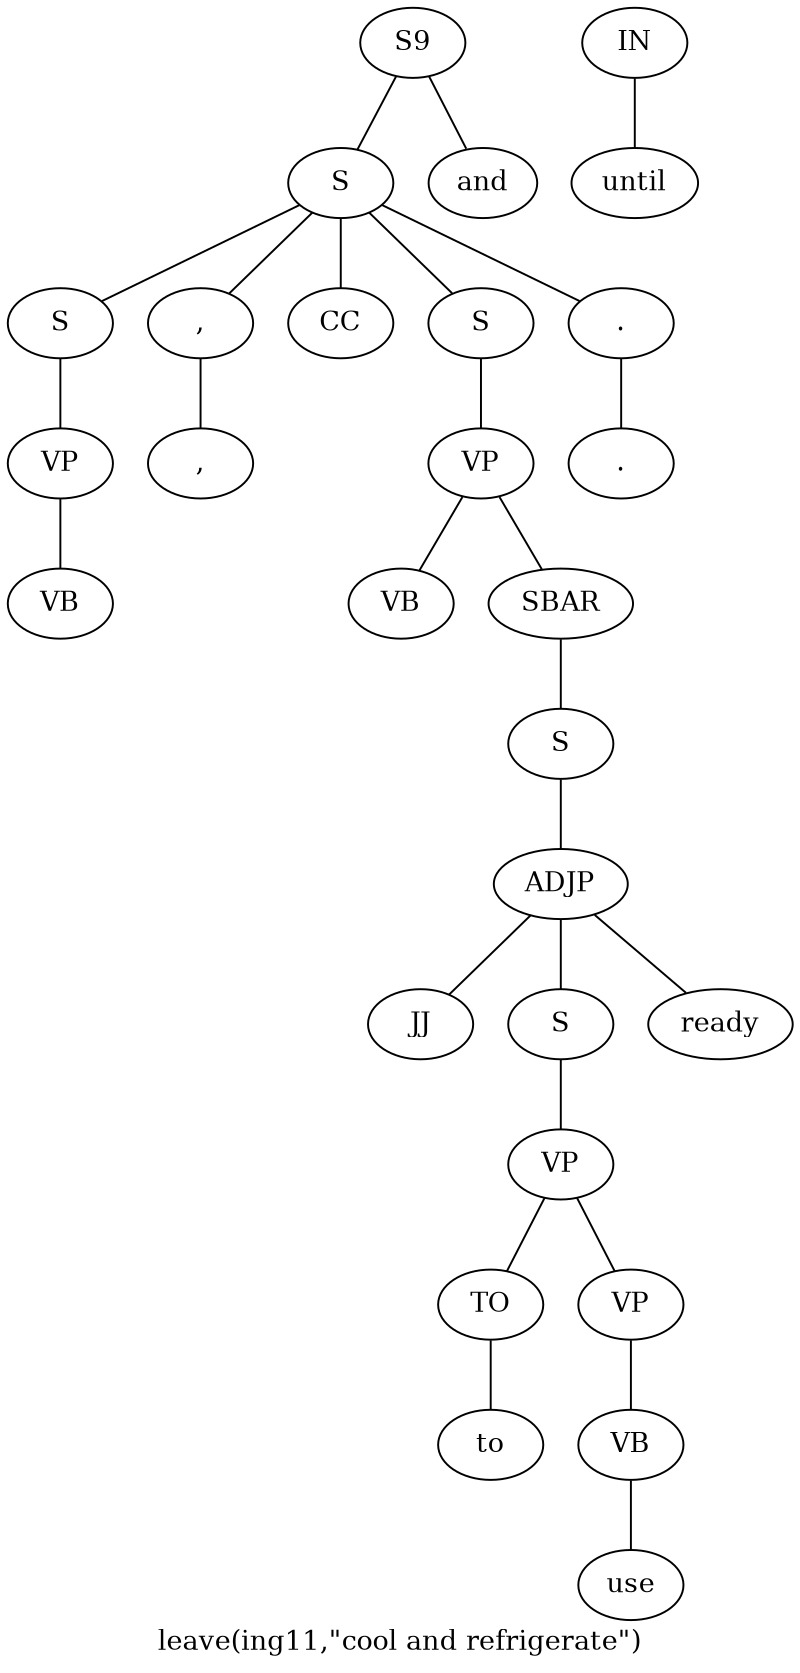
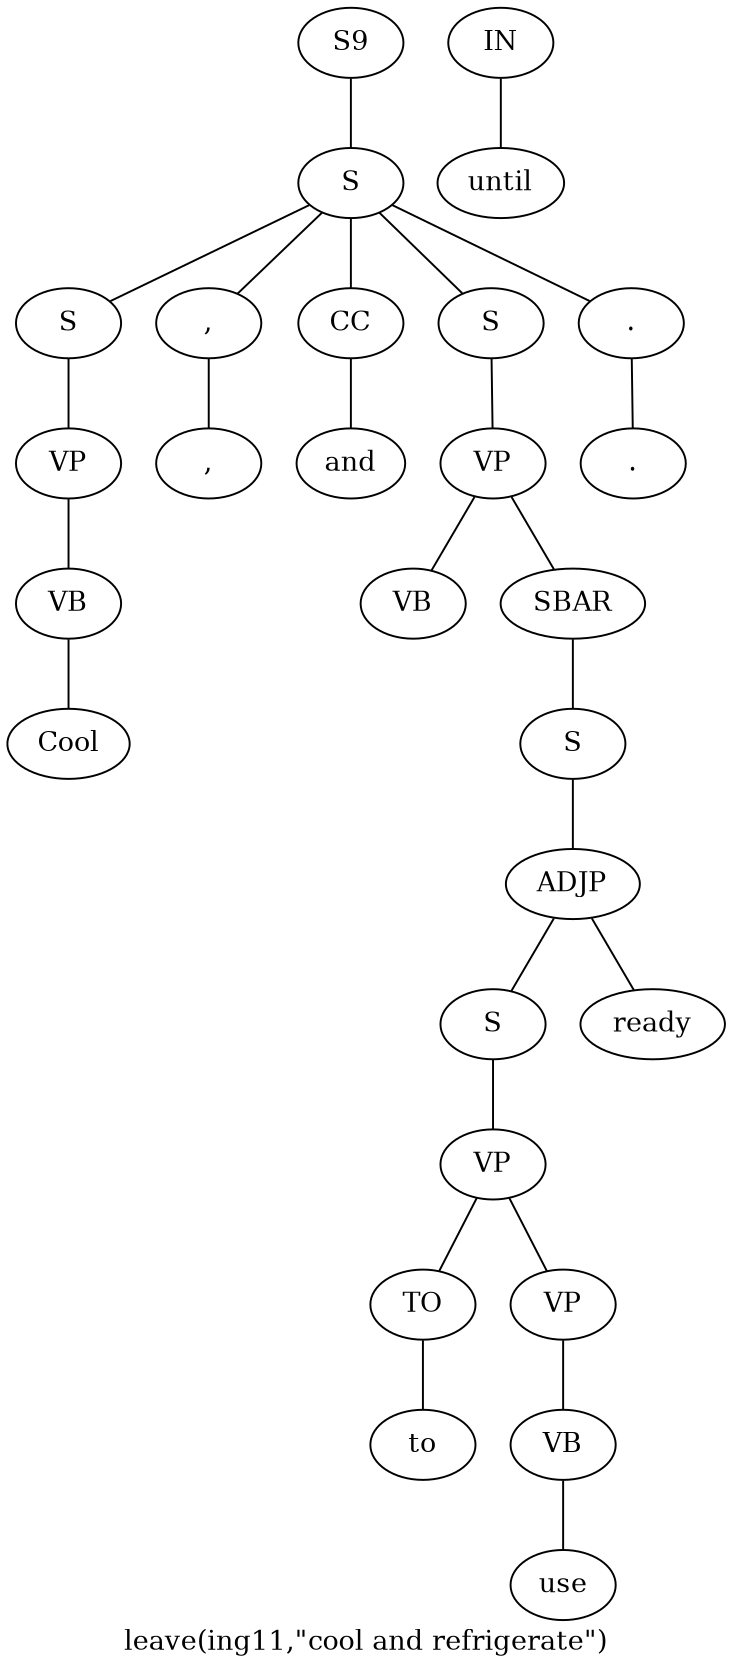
(448, 113) -> (351, 394)
none -> (69, 744)
(421, 1024) -> none
